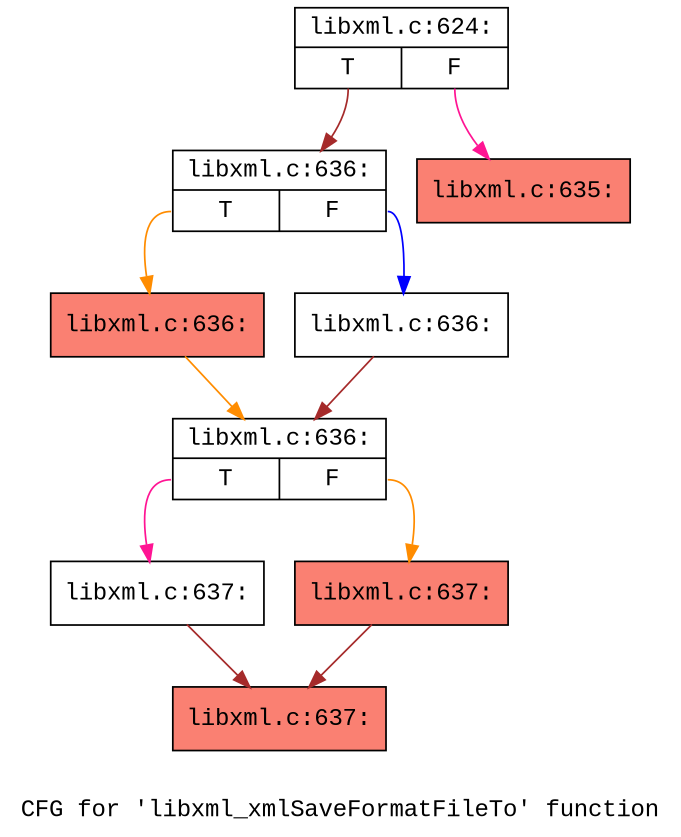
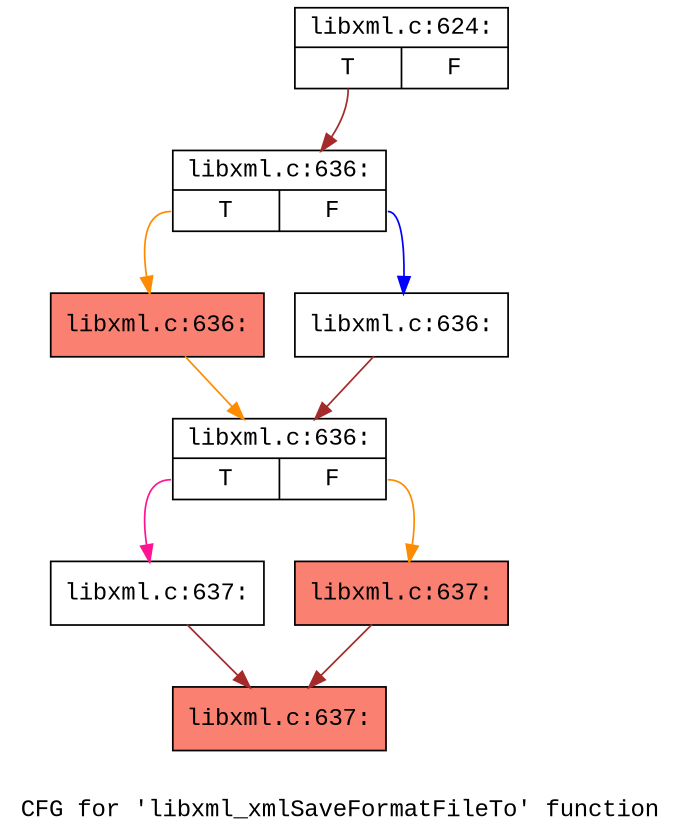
(524, 191) -> none
